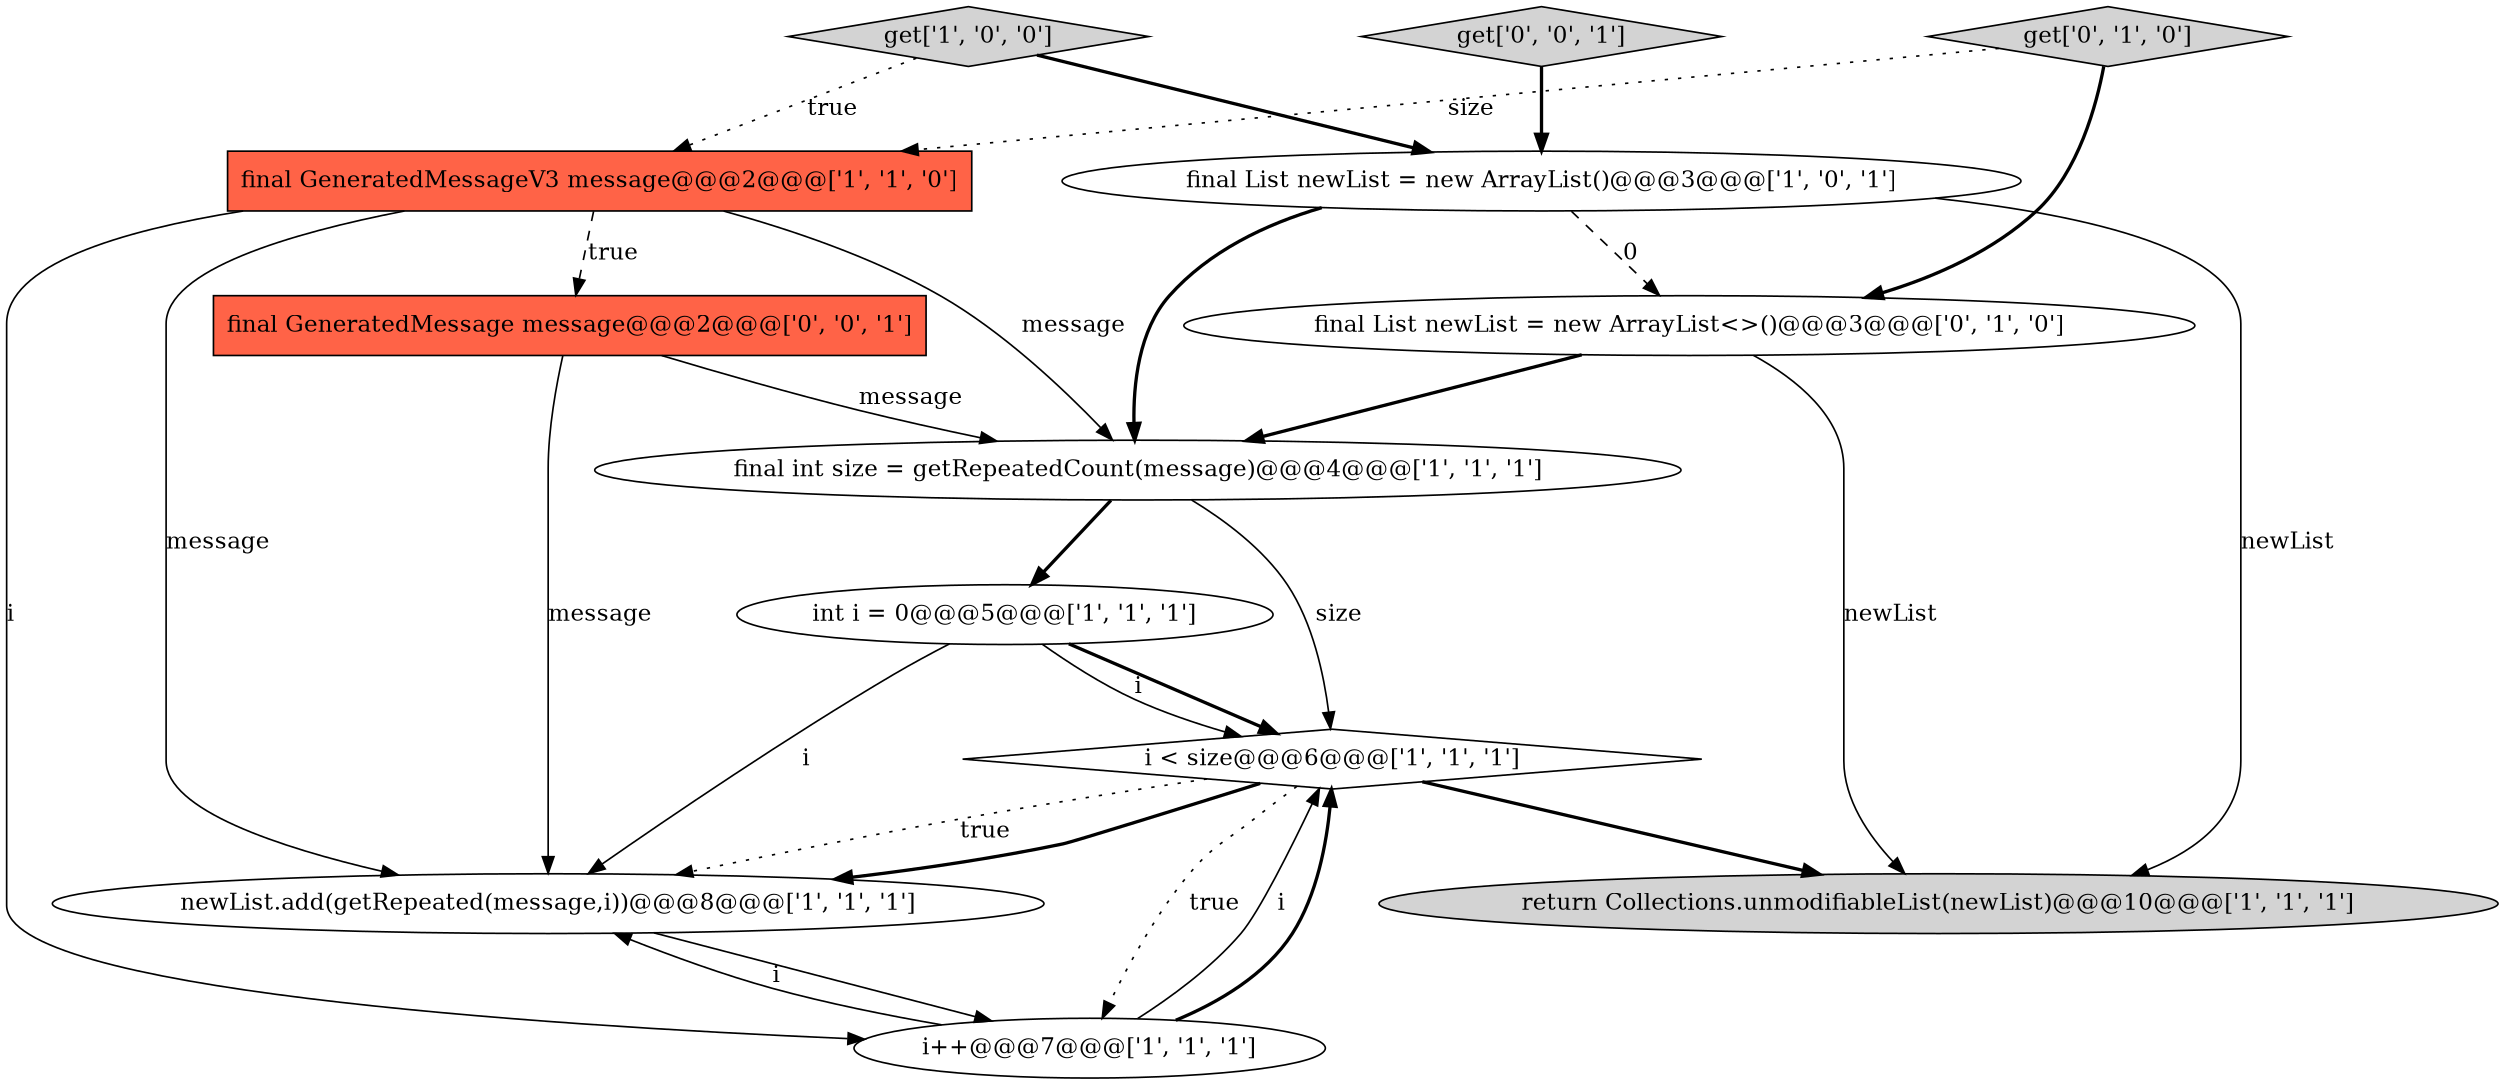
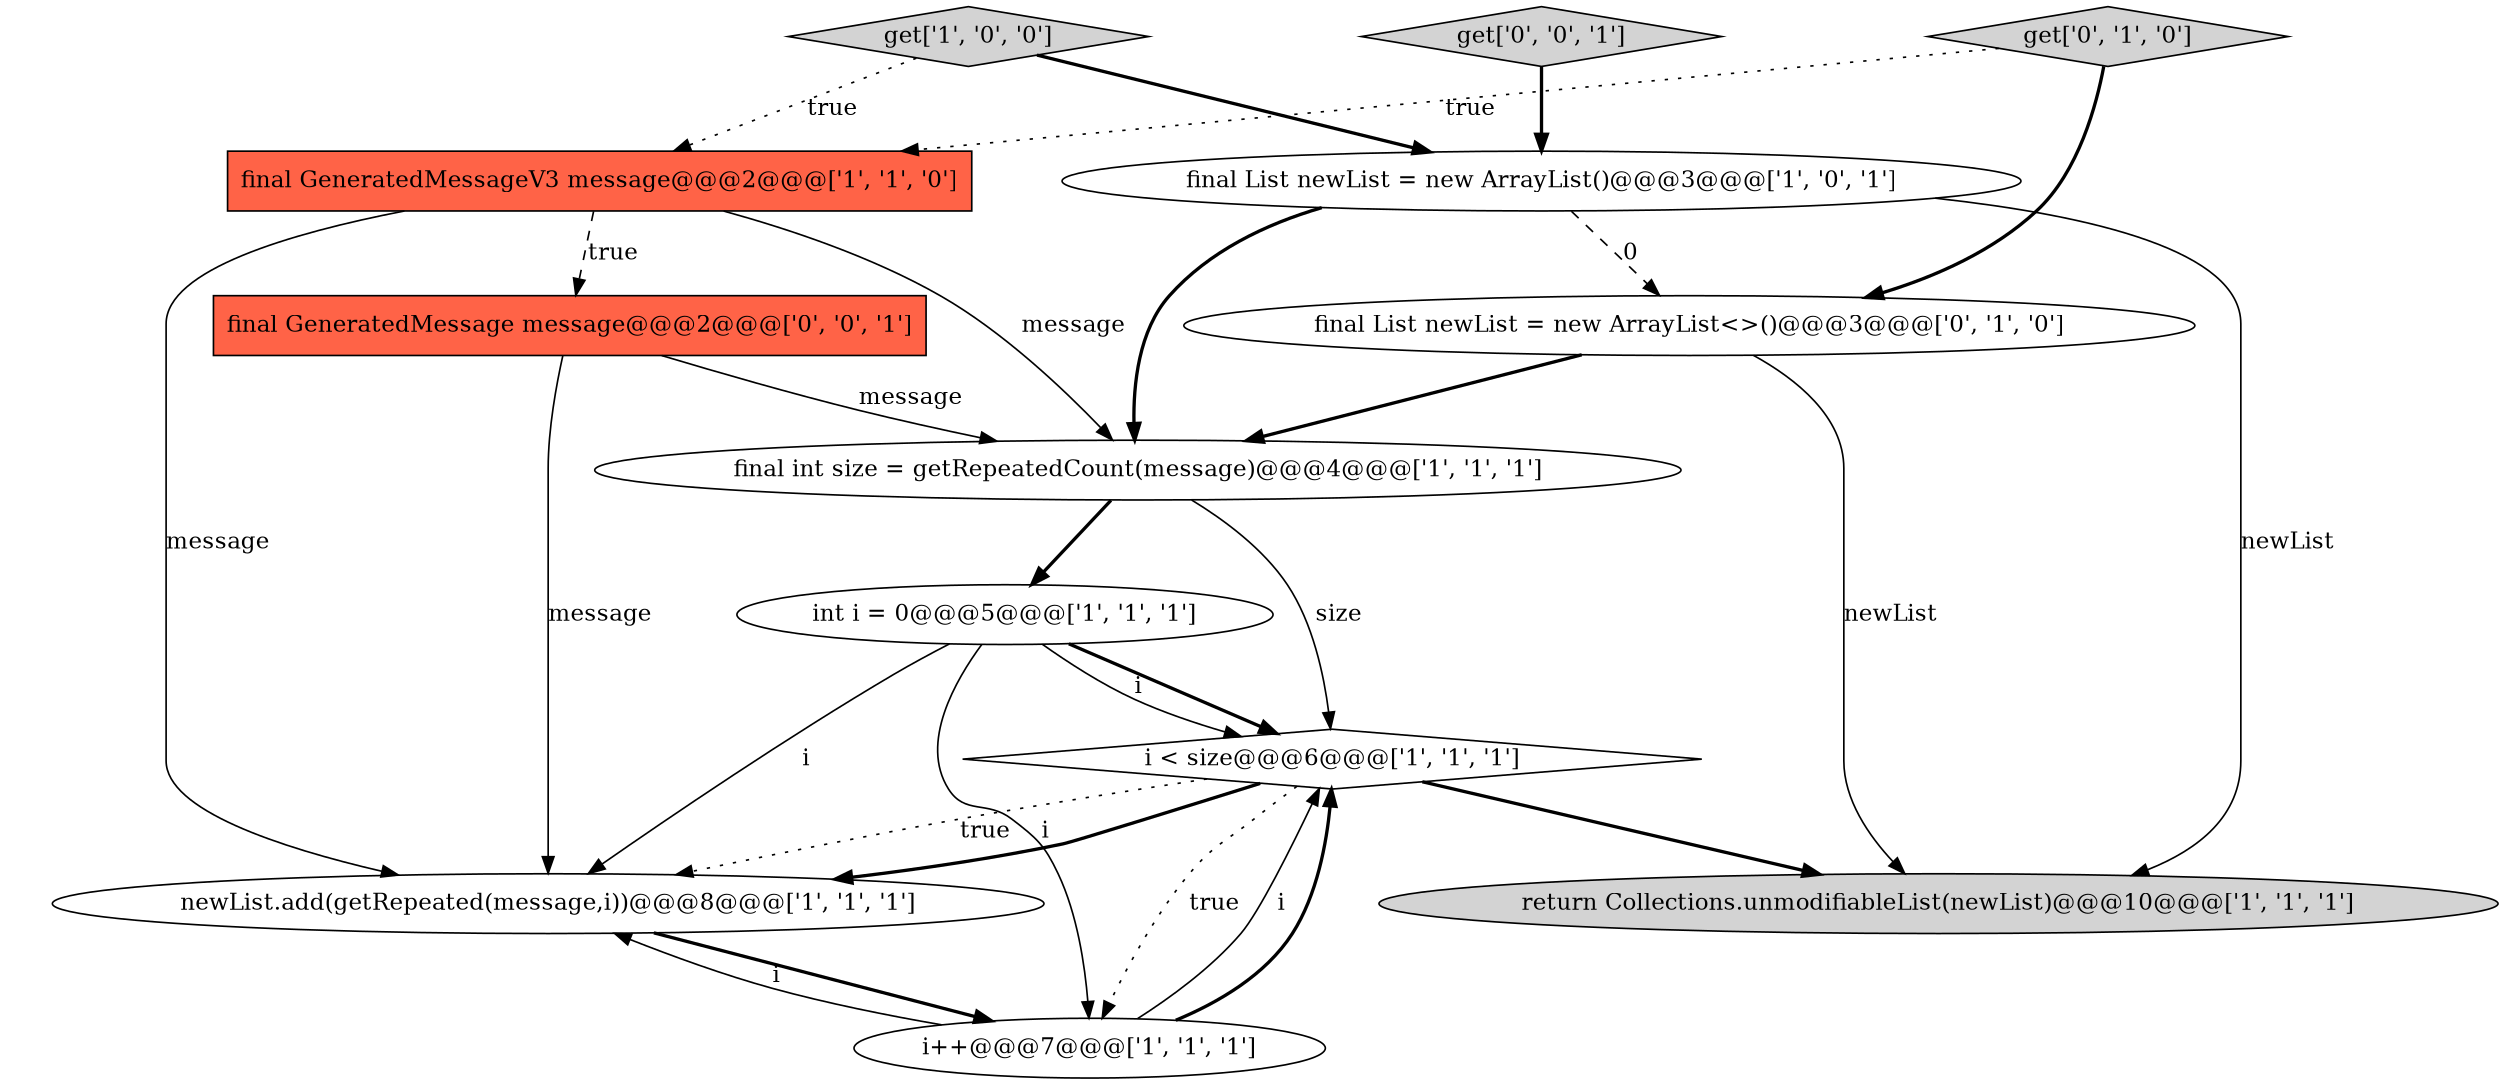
(1471, 109) -> (1471, 109)
(9, 908) -> (1019, 825)
(815, 975) -> (815, 975)
